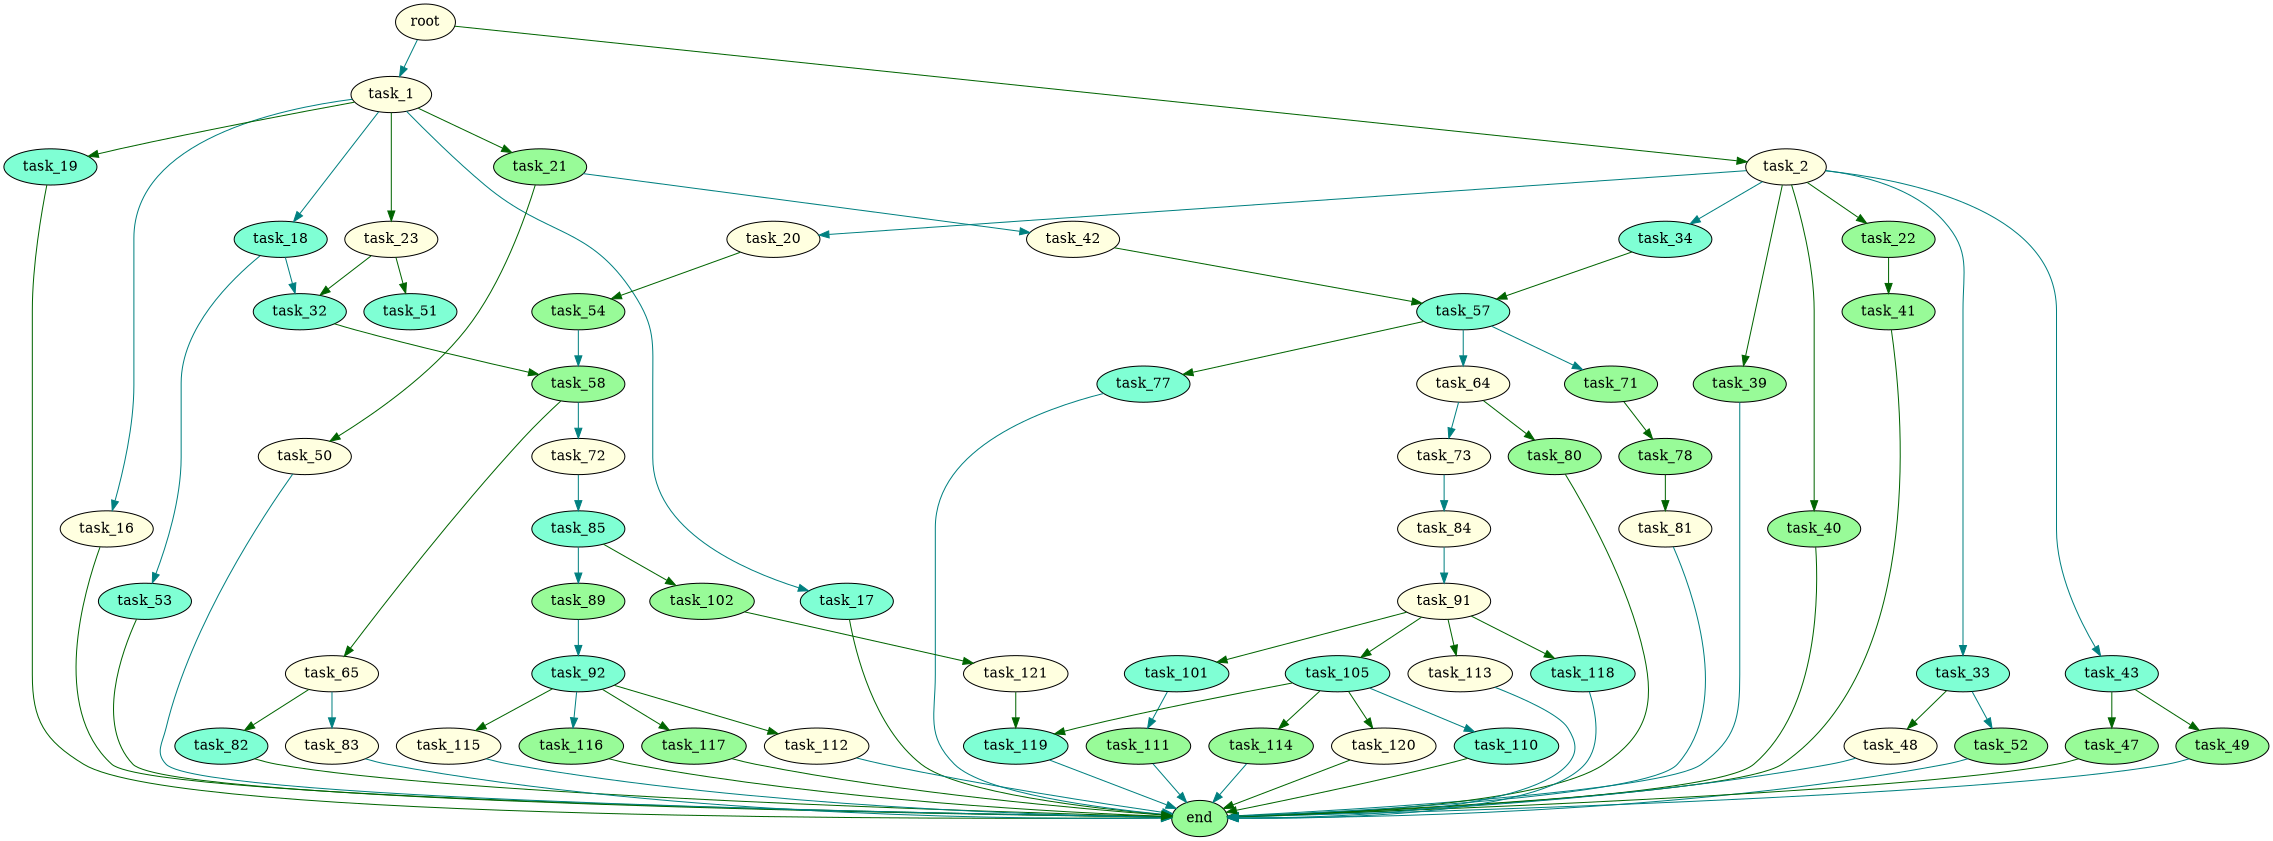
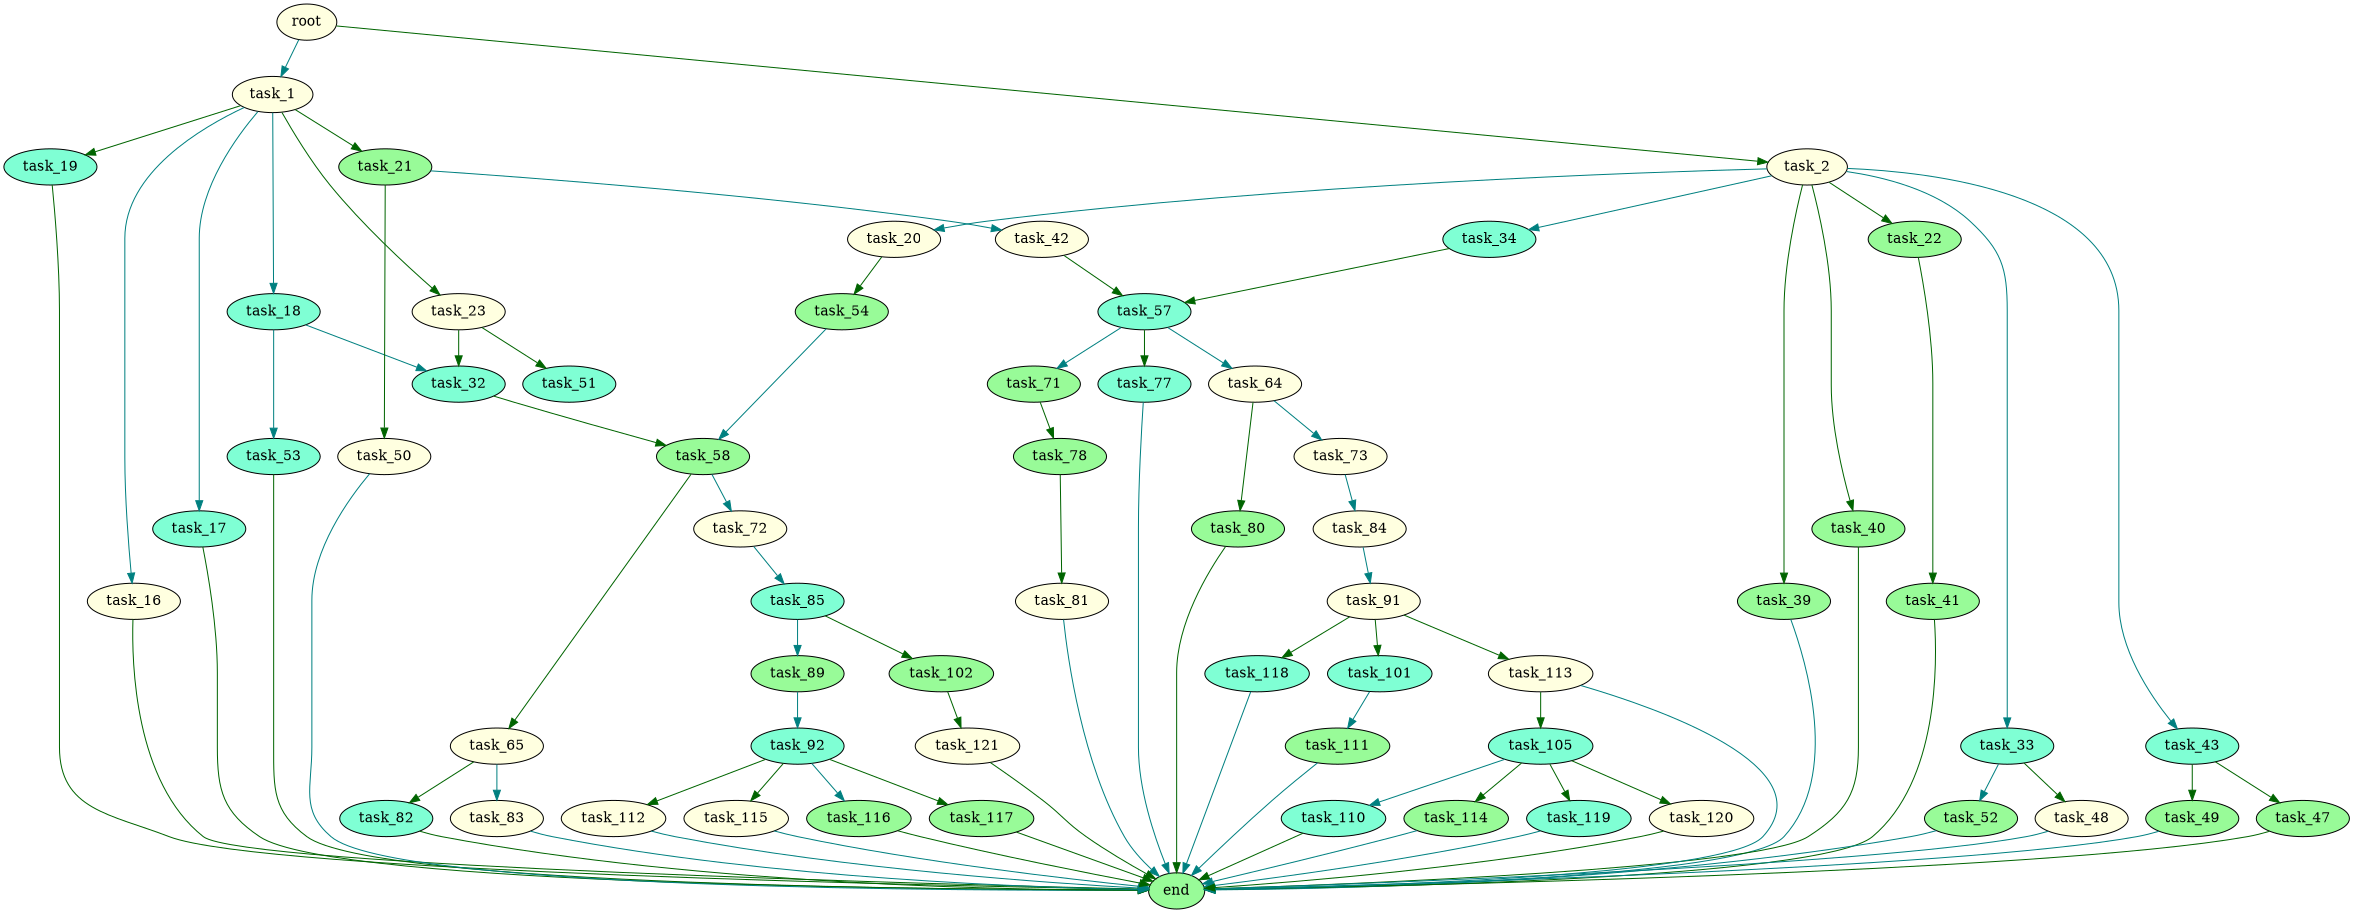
(1395, 635) -> (1541, 705)
(1016, 705) -> (1067, 821)
